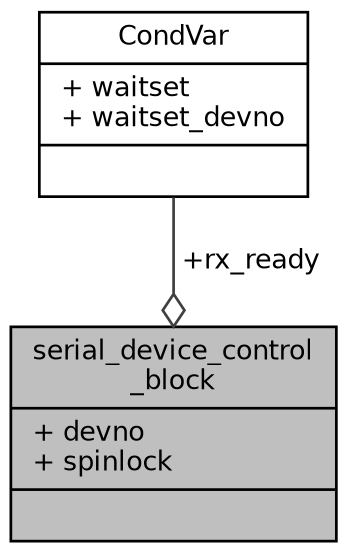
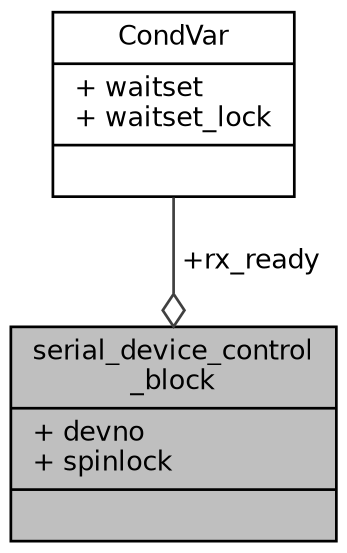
(174, 118) -> (174, 118)
